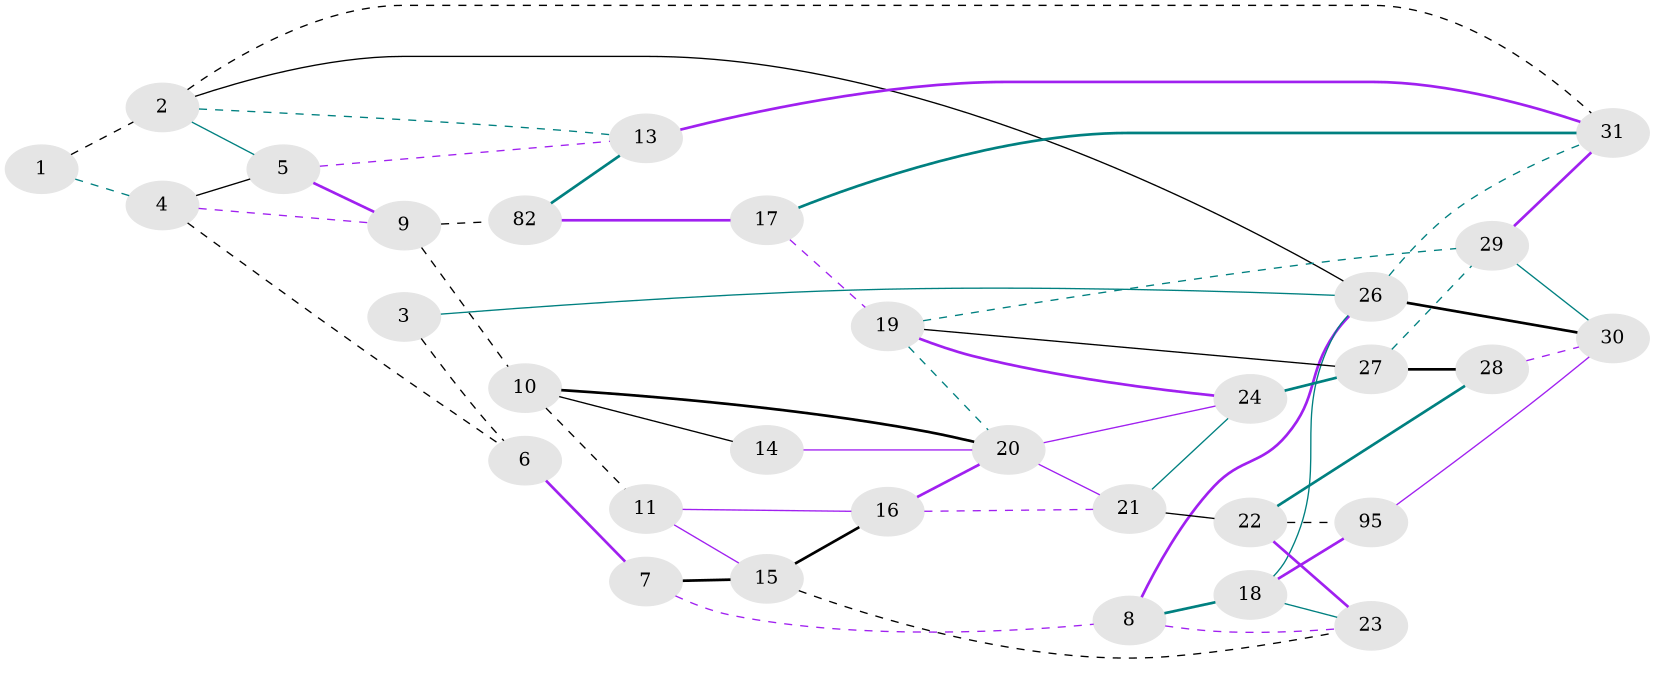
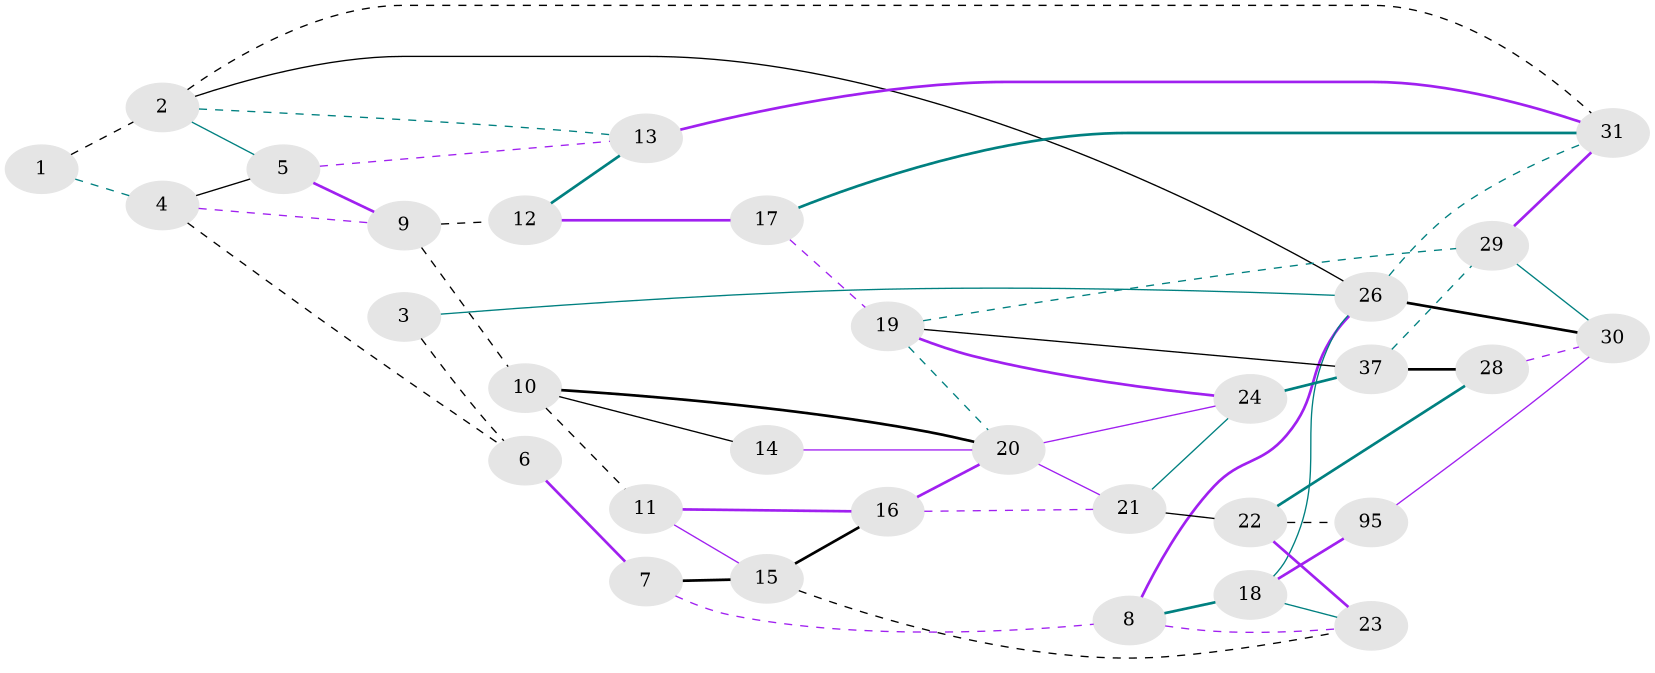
(525, 220) -> (525, 220)
(1371, 369) -> (1371, 369)
(767, 510) -> (767, 510)
